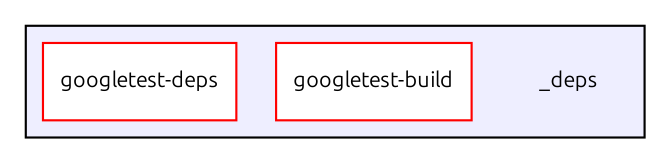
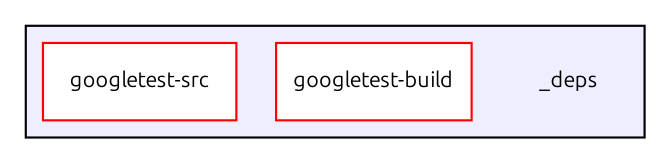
(140, 82) -> (140, 82)
